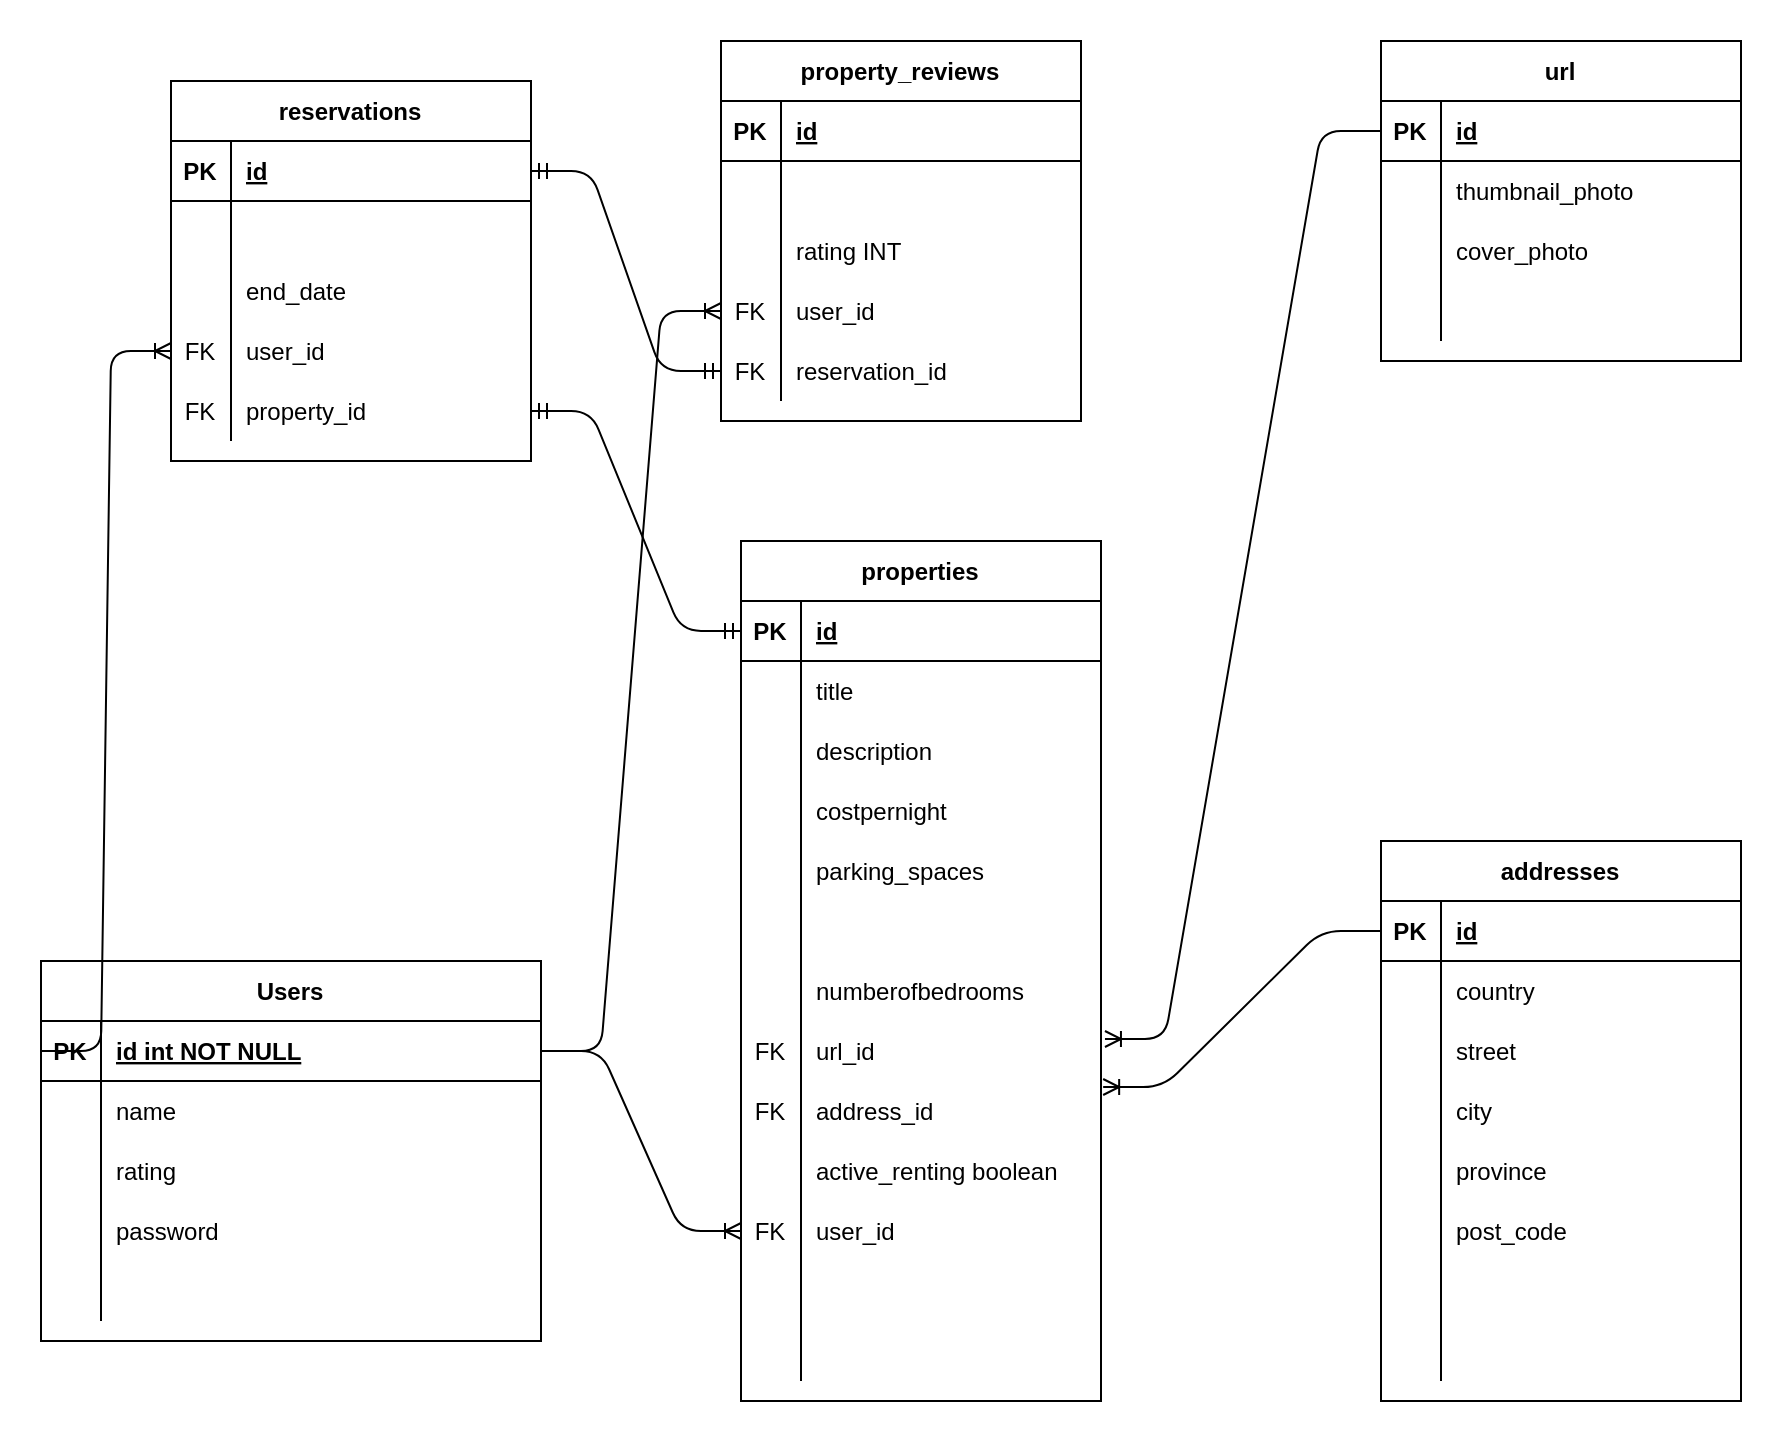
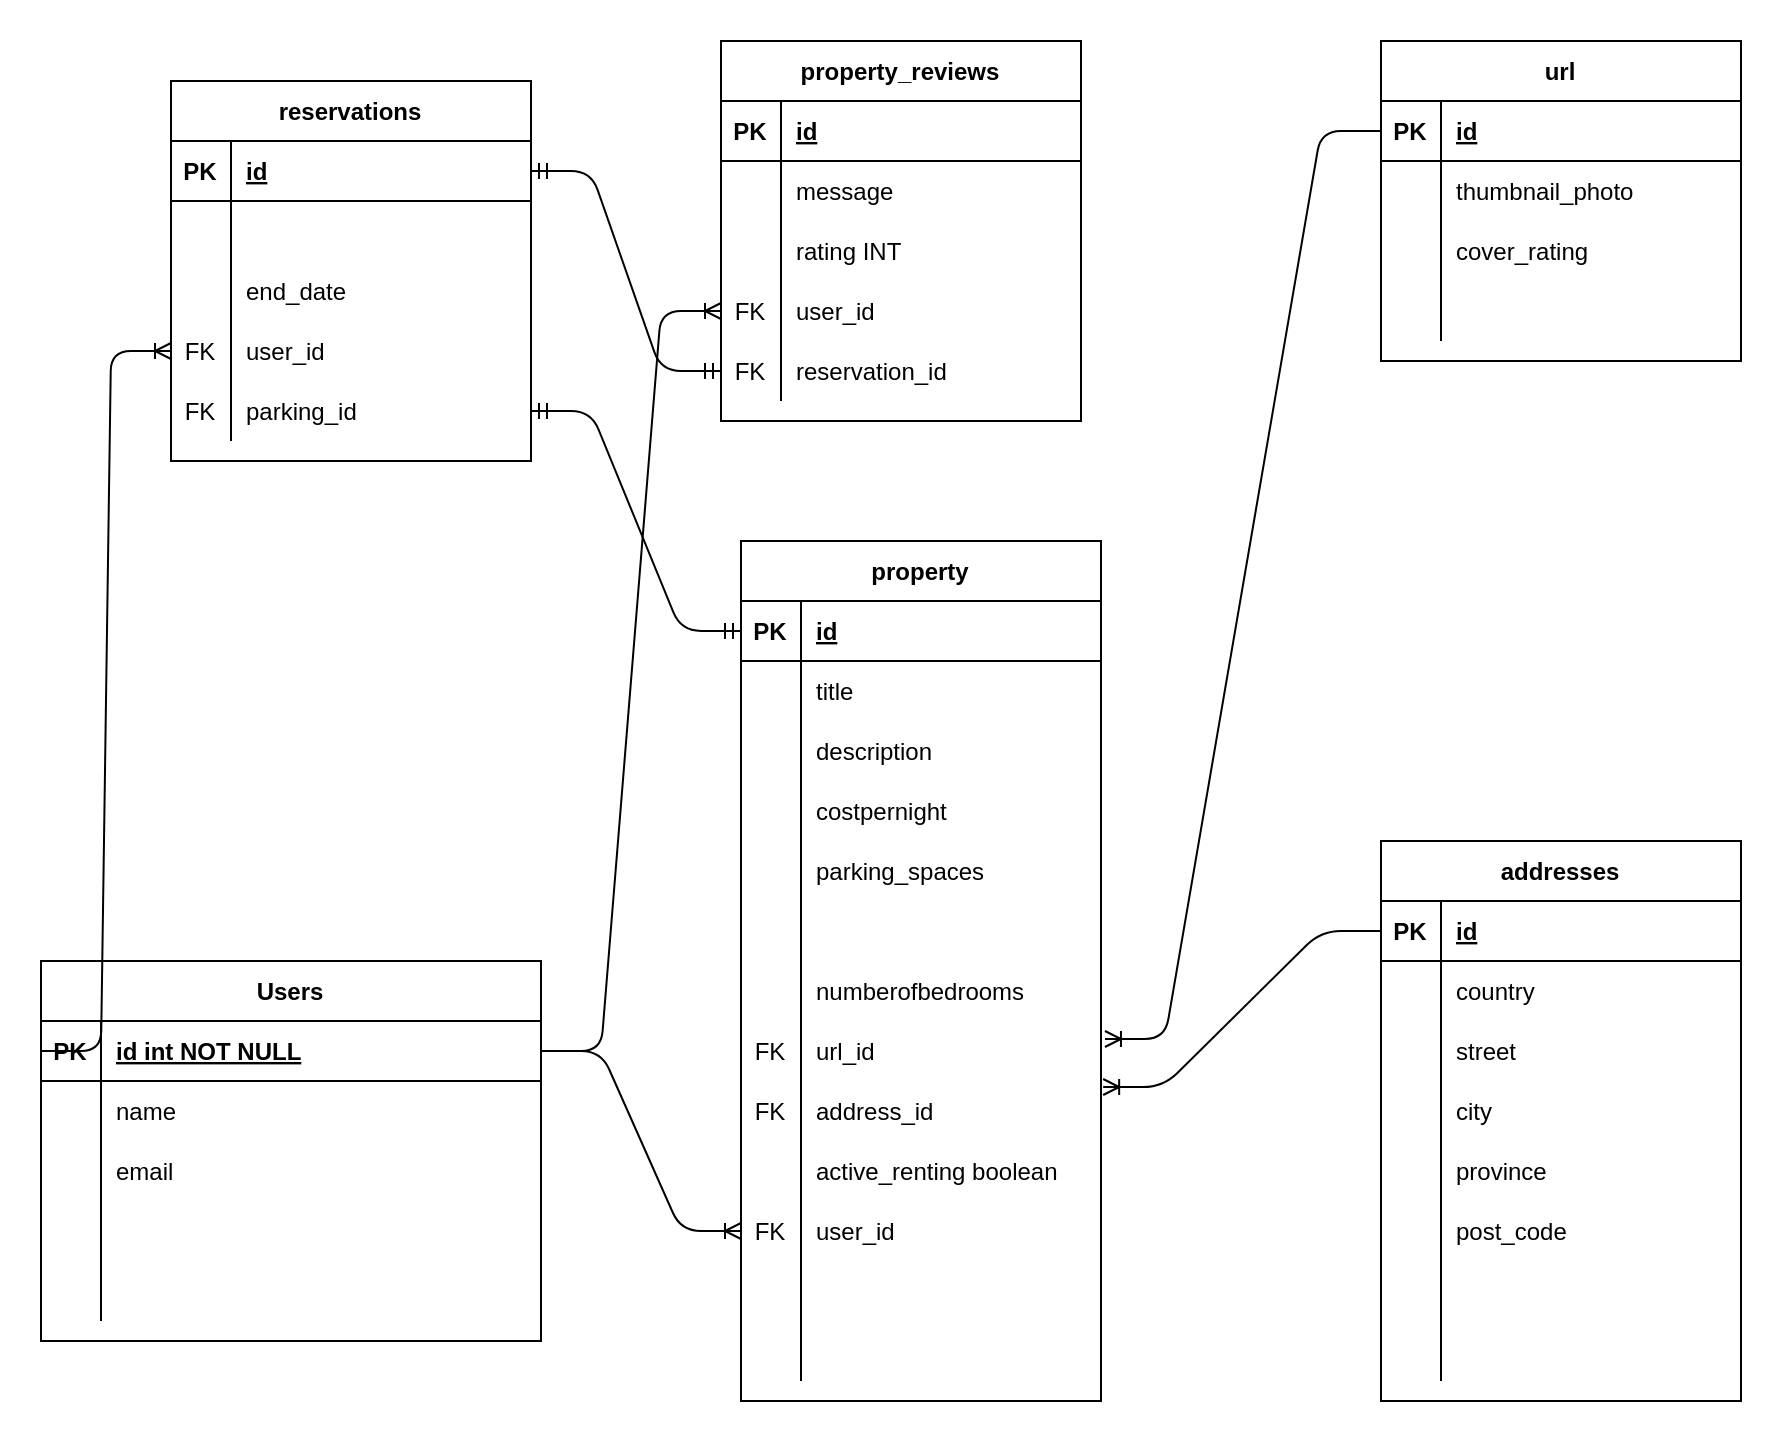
none -> (931, 191)
(1530, 252) -> (1534, 252)
(317, 412) -> (307, 412)
(920, 572) -> (920, 572)
(153, 1172) -> (143, 1172)
(321, 1231) -> none
